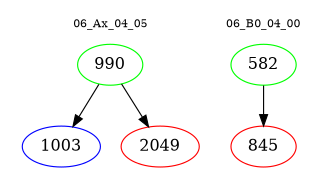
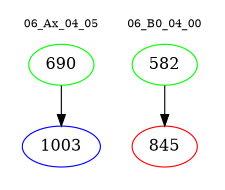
(110, 65) -> (61, 65)
(160, 147) -> none
